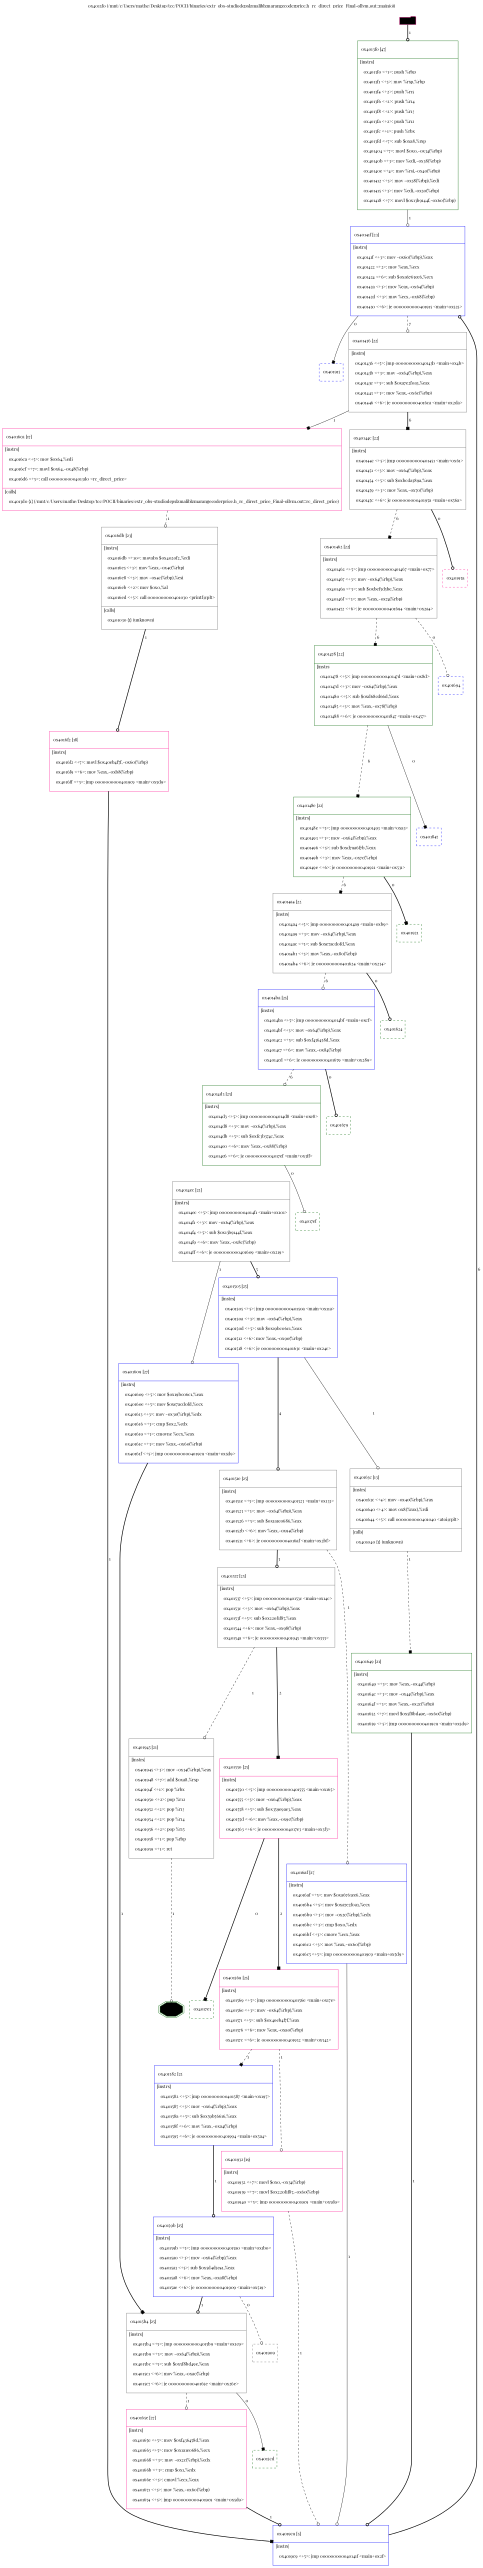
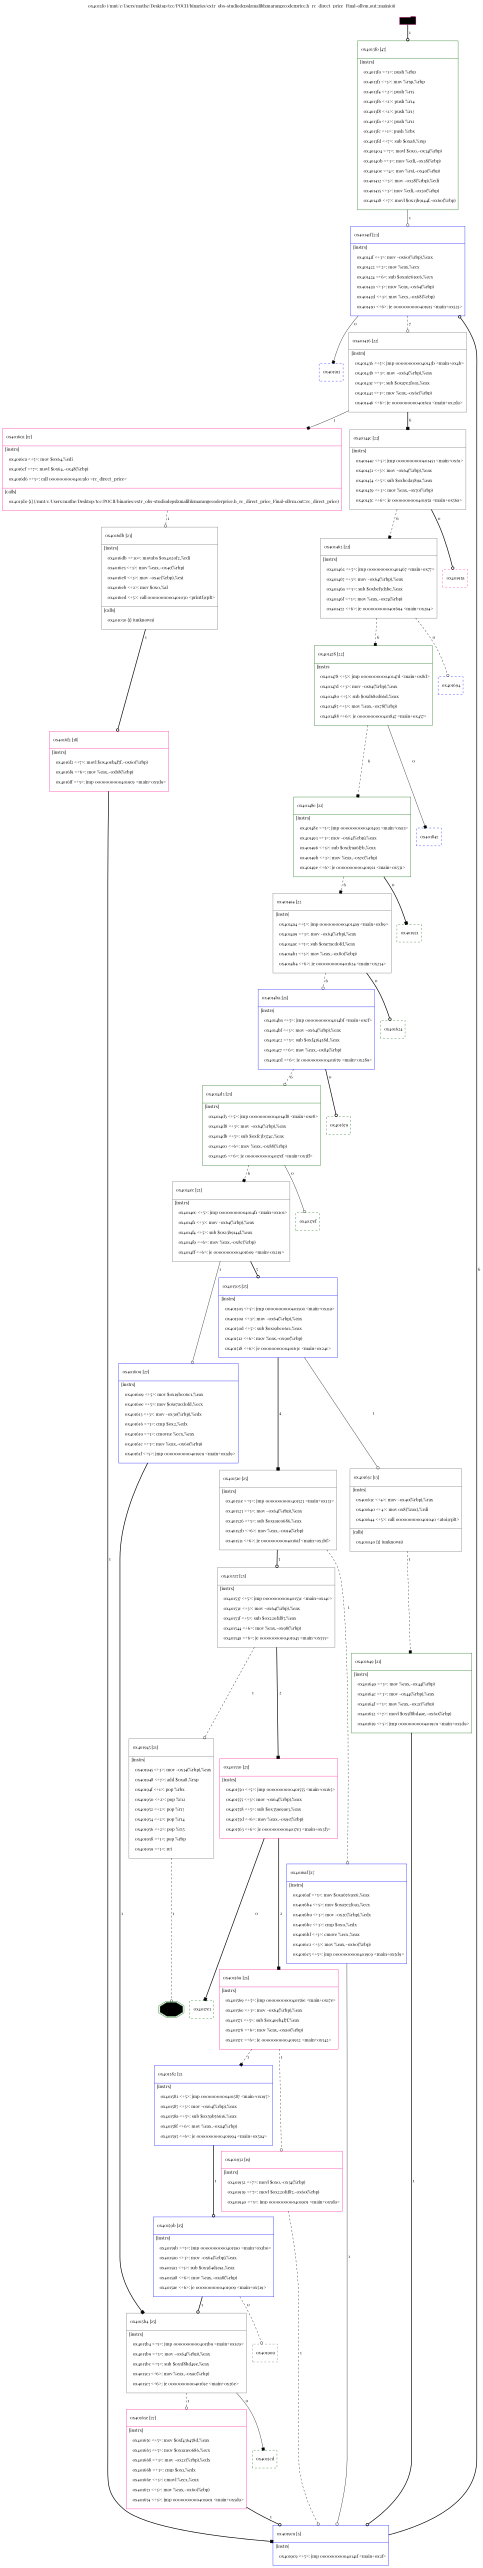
none -> (247, 1172)
(278, 1412) -> (278, 1412)
